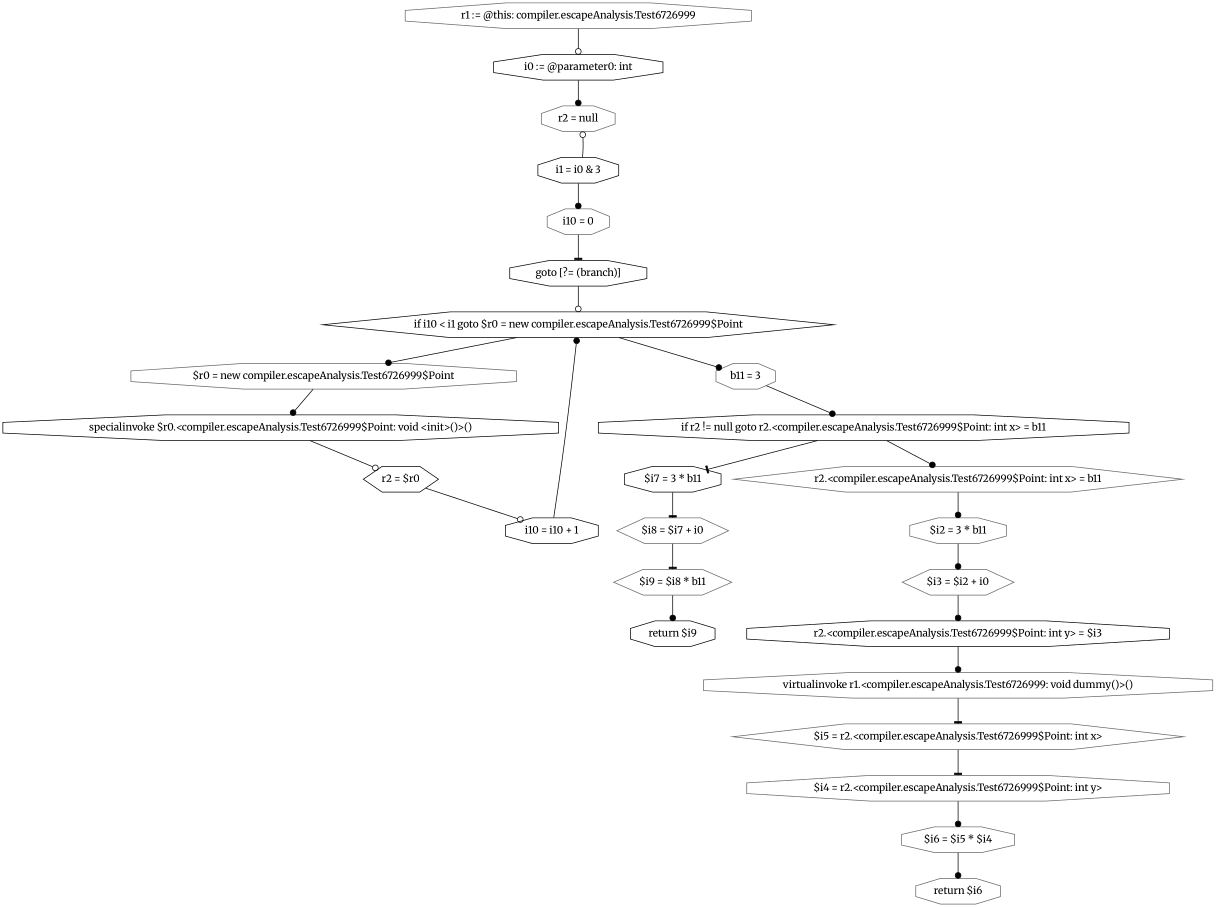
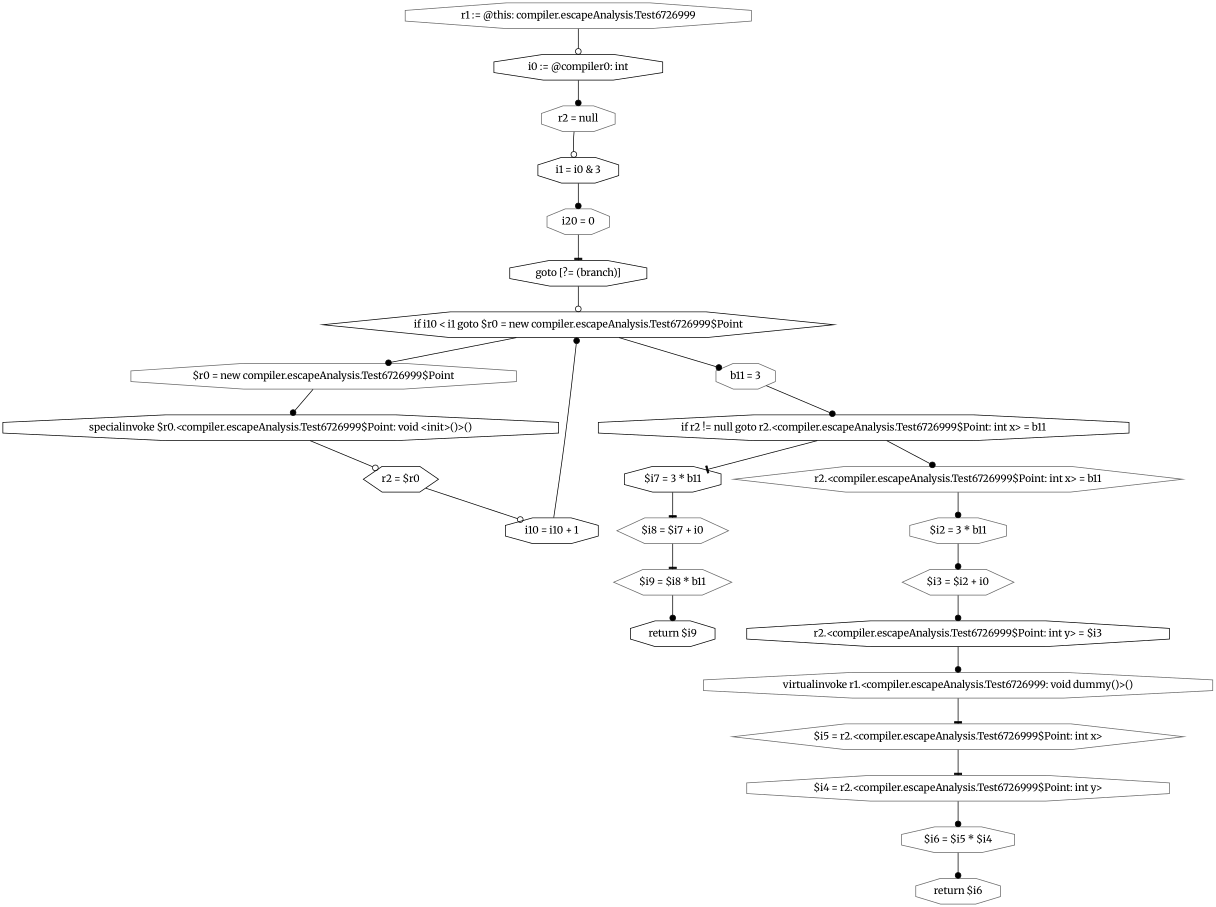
(578, 67) -> (578, 67)
(583, 147) -> (574, 142)
(578, 222) -> (578, 222)
